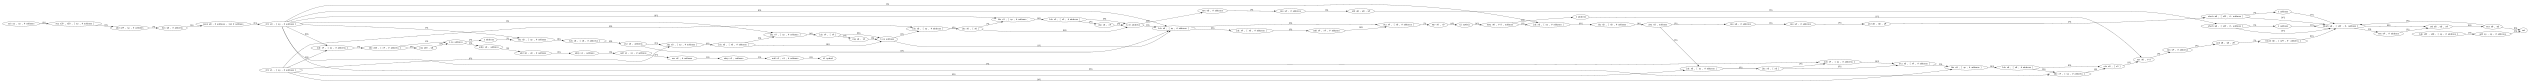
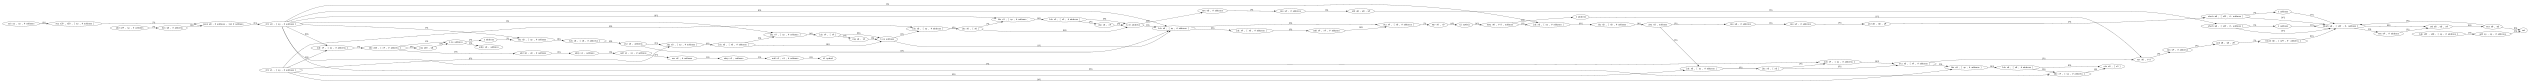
(104, 26) -> (148, 24)
(509, 50) -> (456, 53)
(2130, 64) -> (2031, 60)
